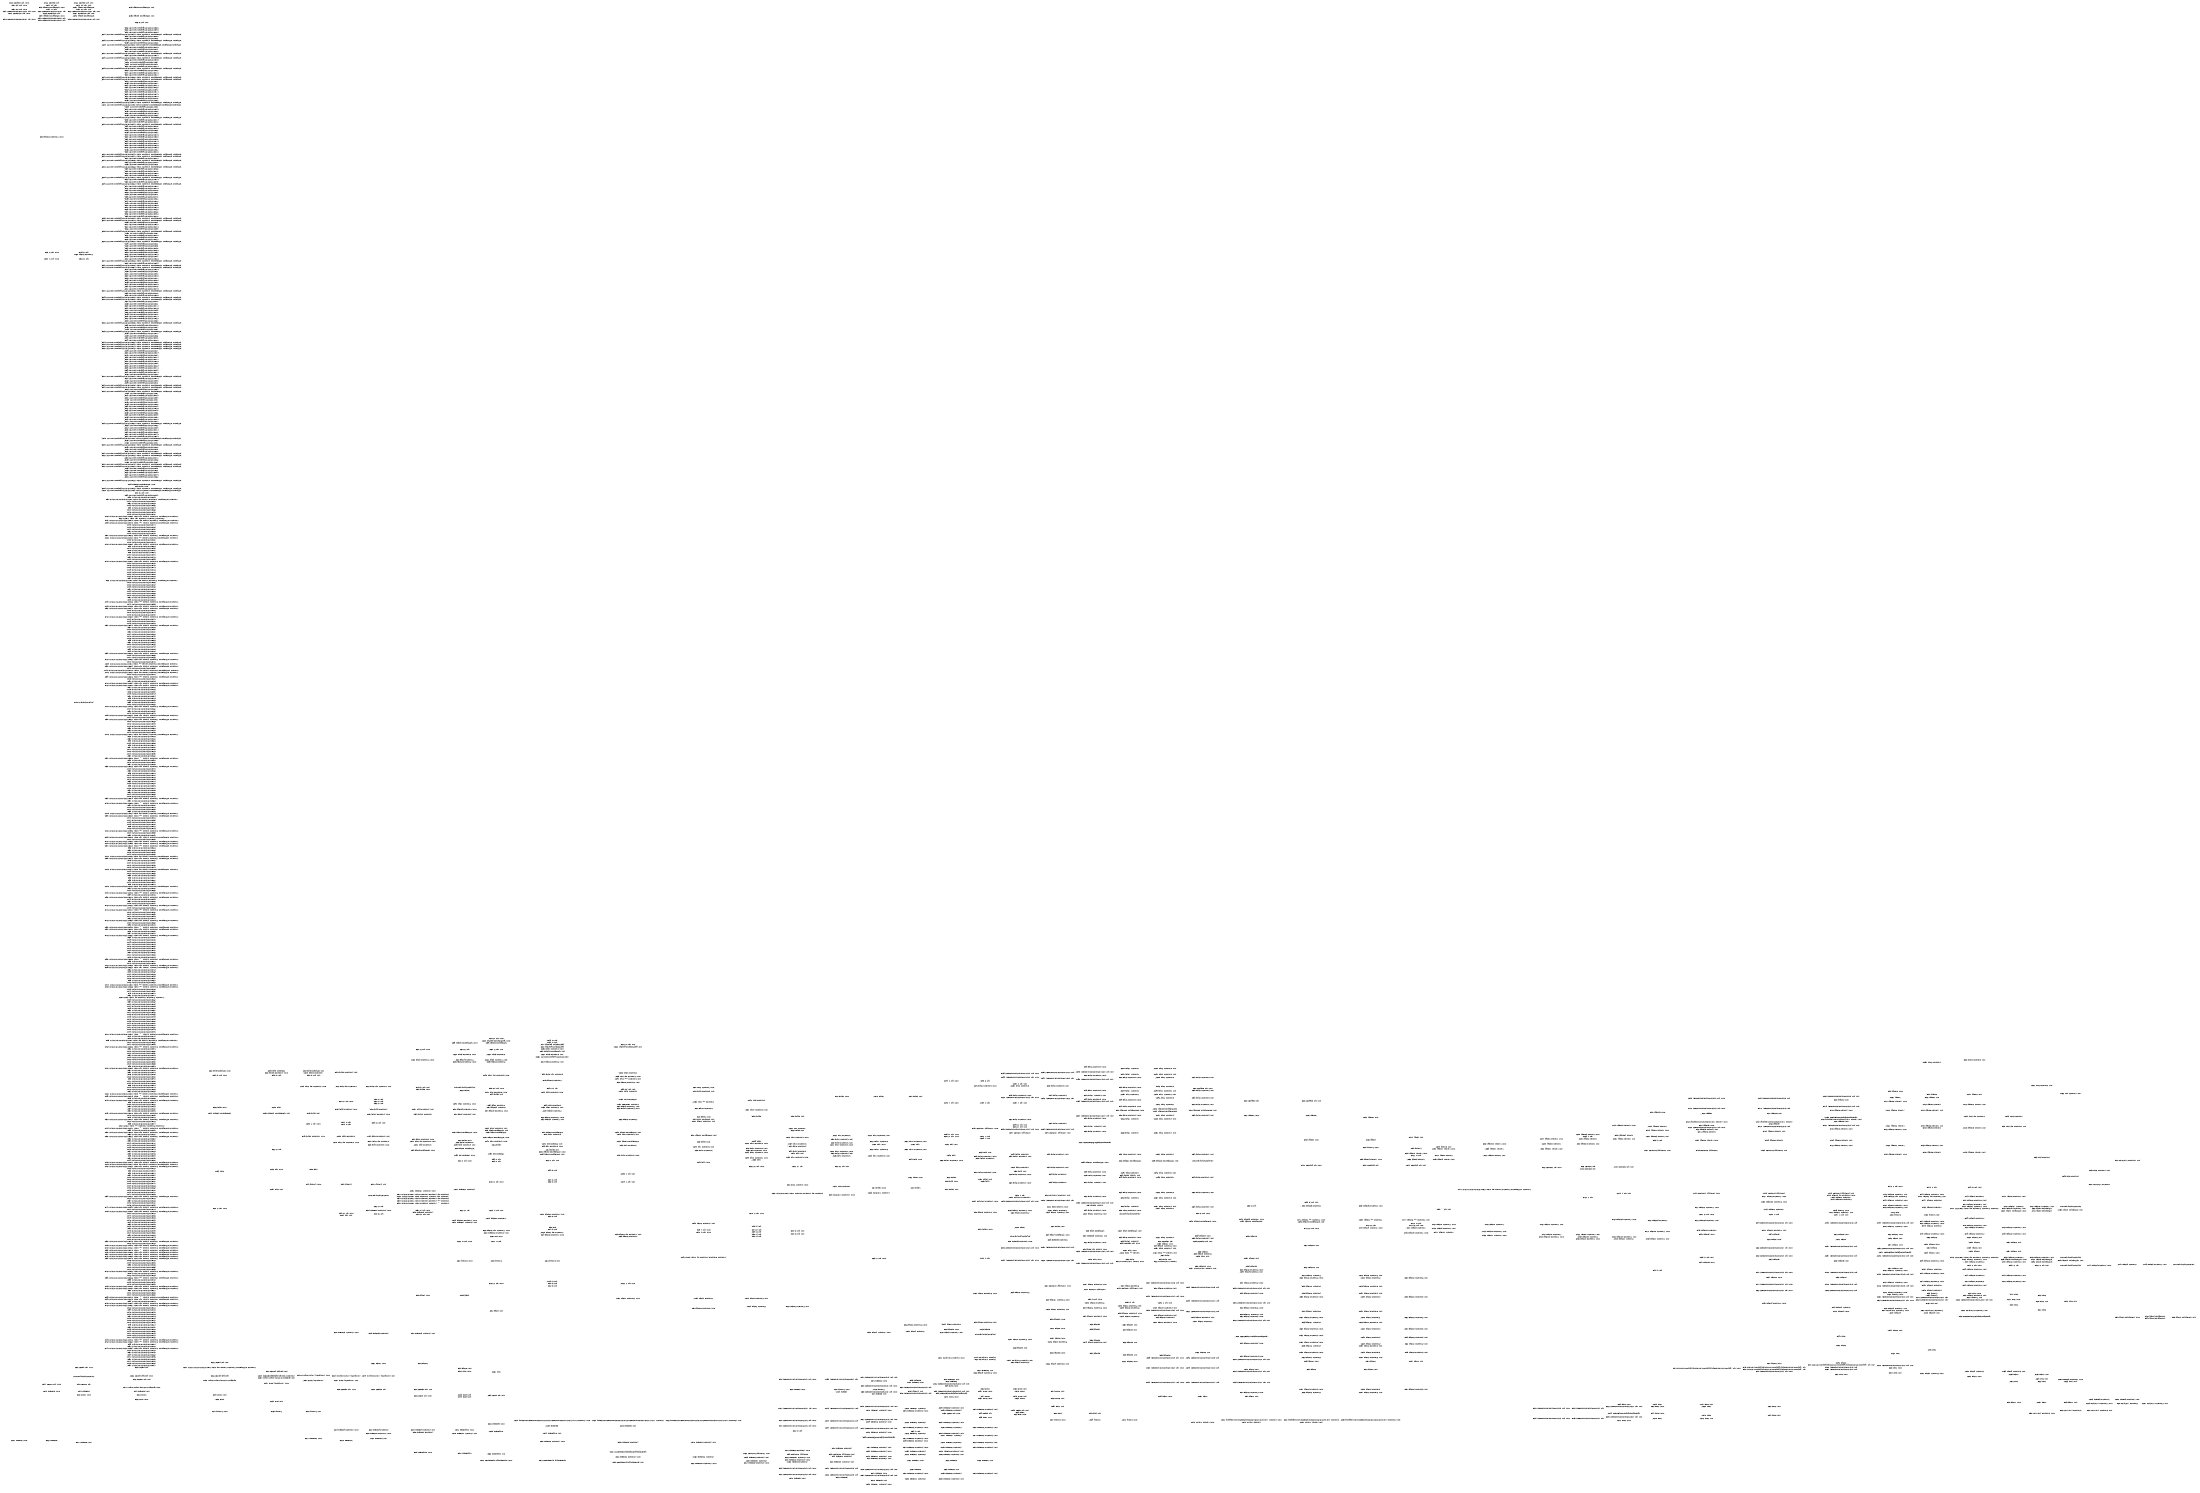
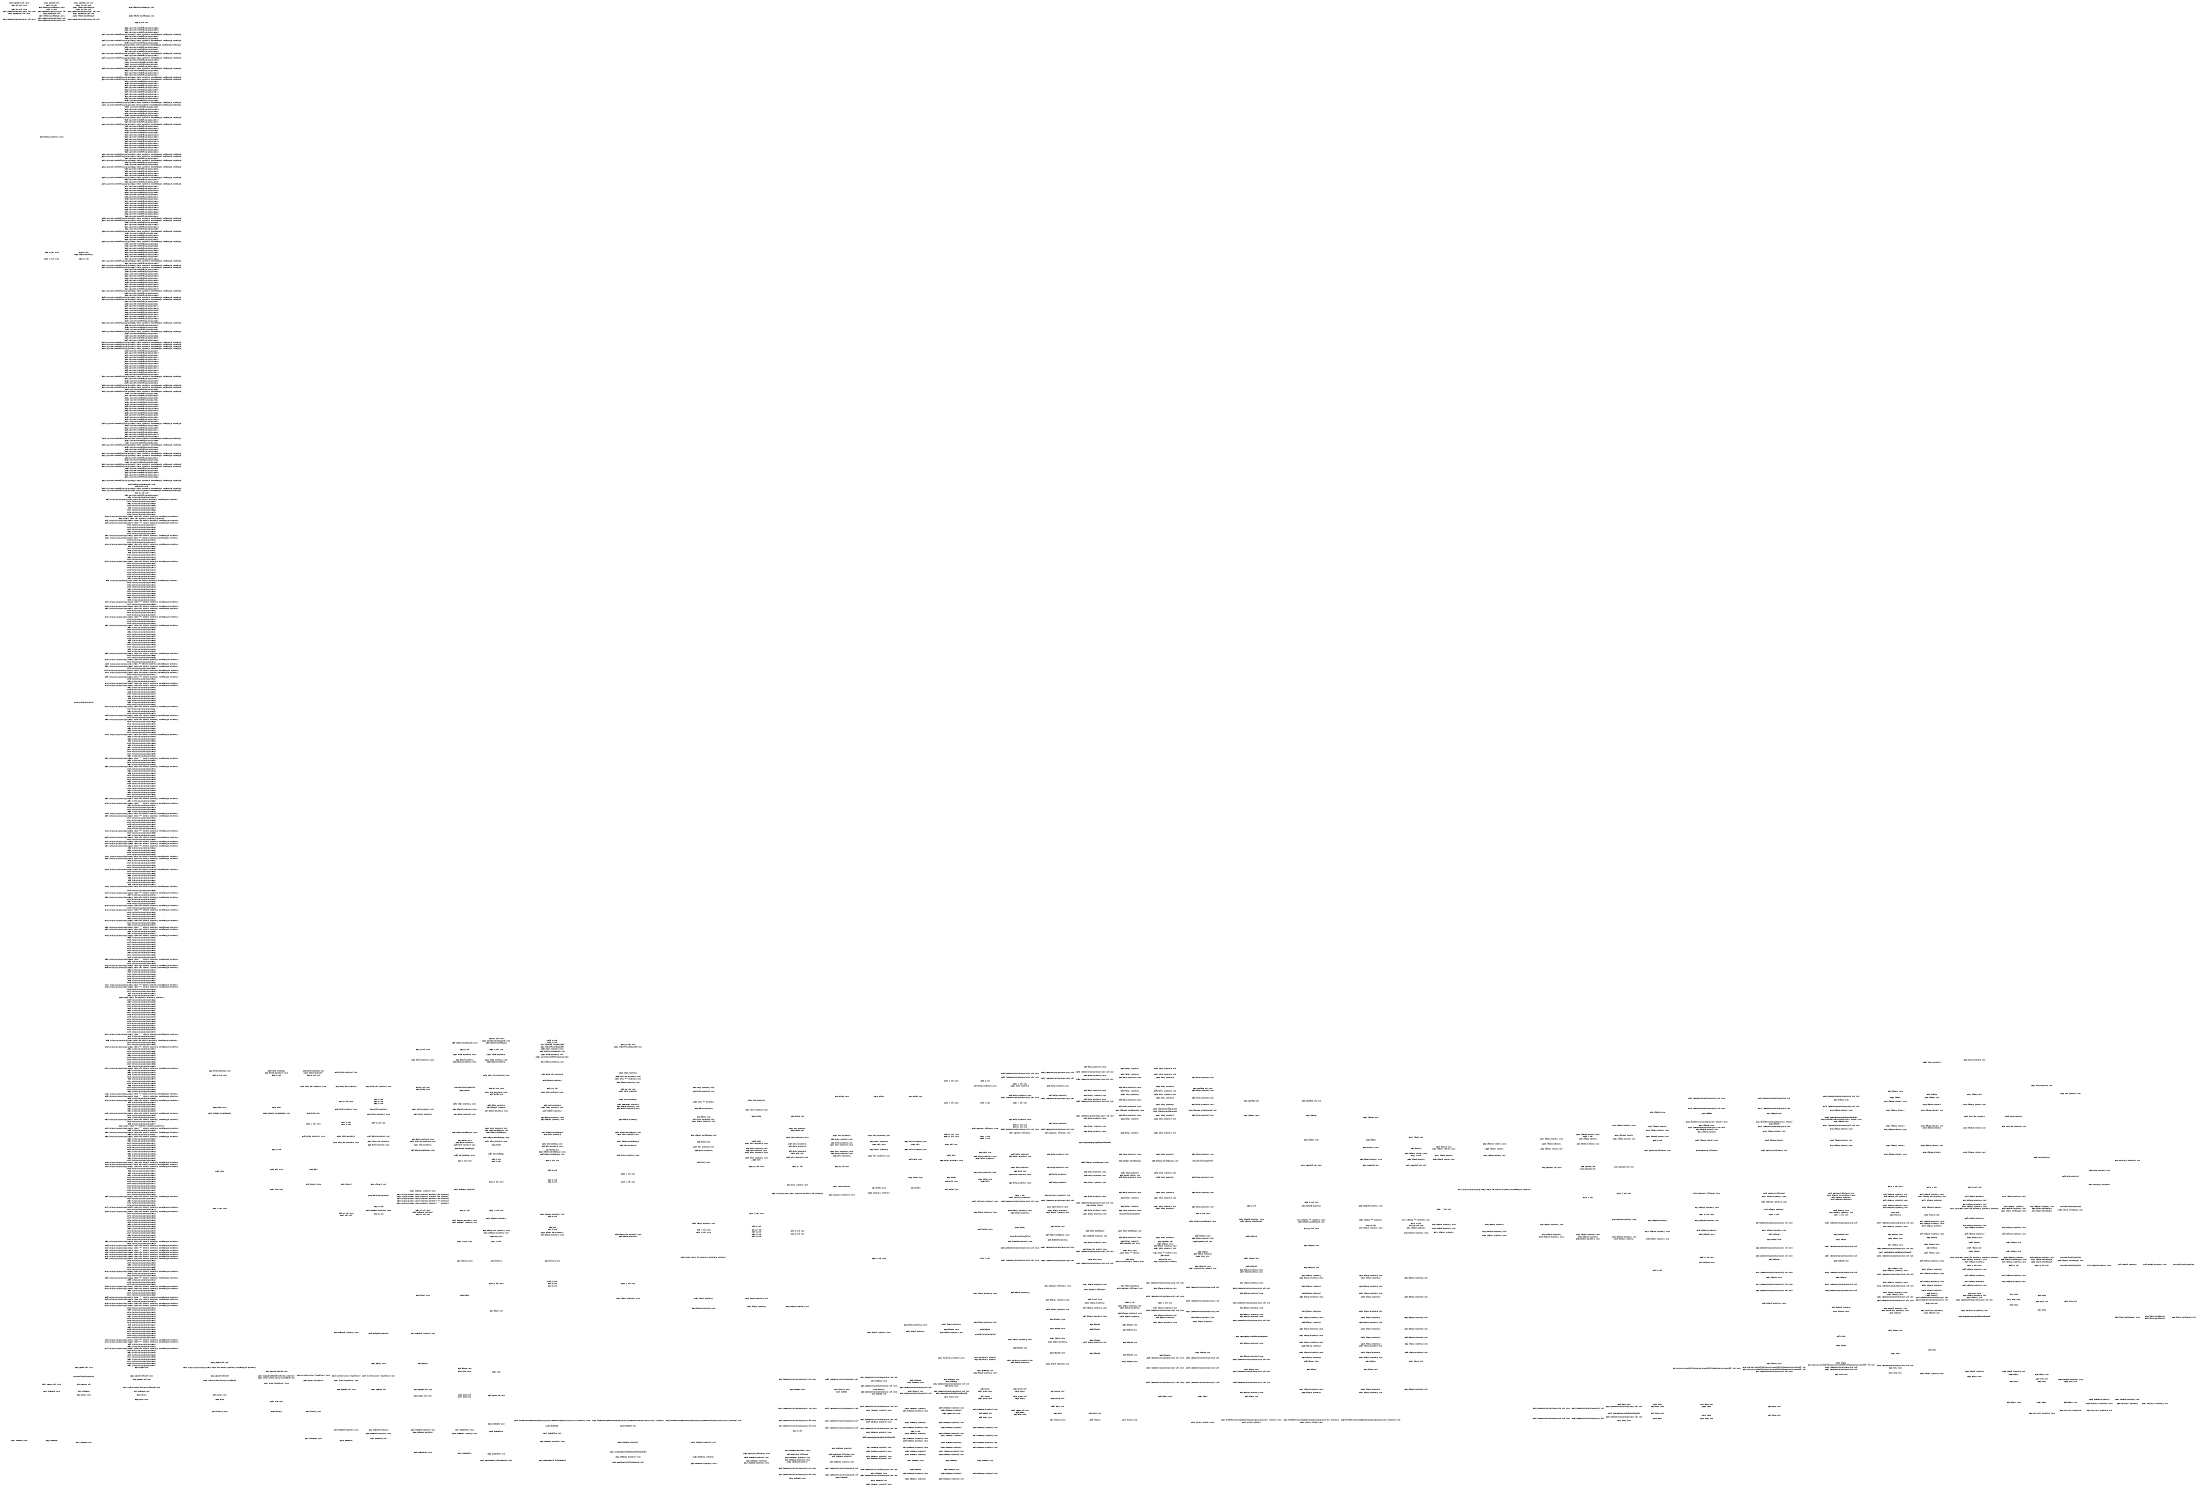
(142, 889) -> none
